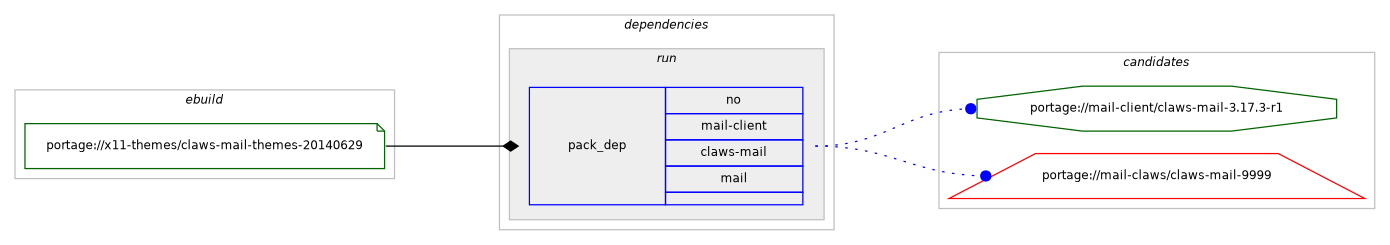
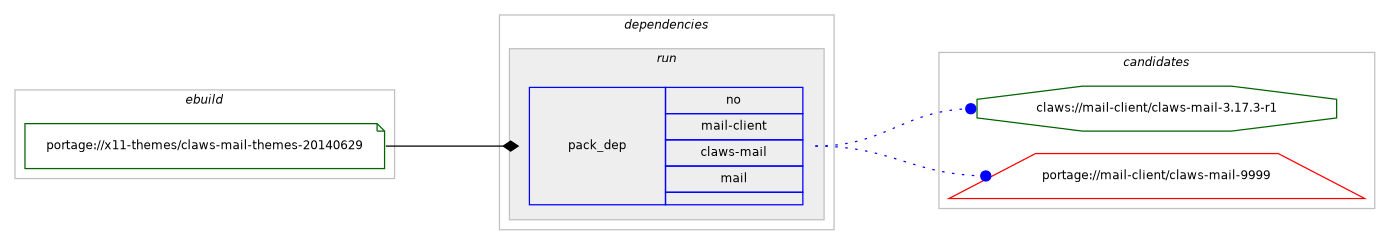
(1157, 109) -> (1157, 109)
(1157, 176) -> (1157, 176)
